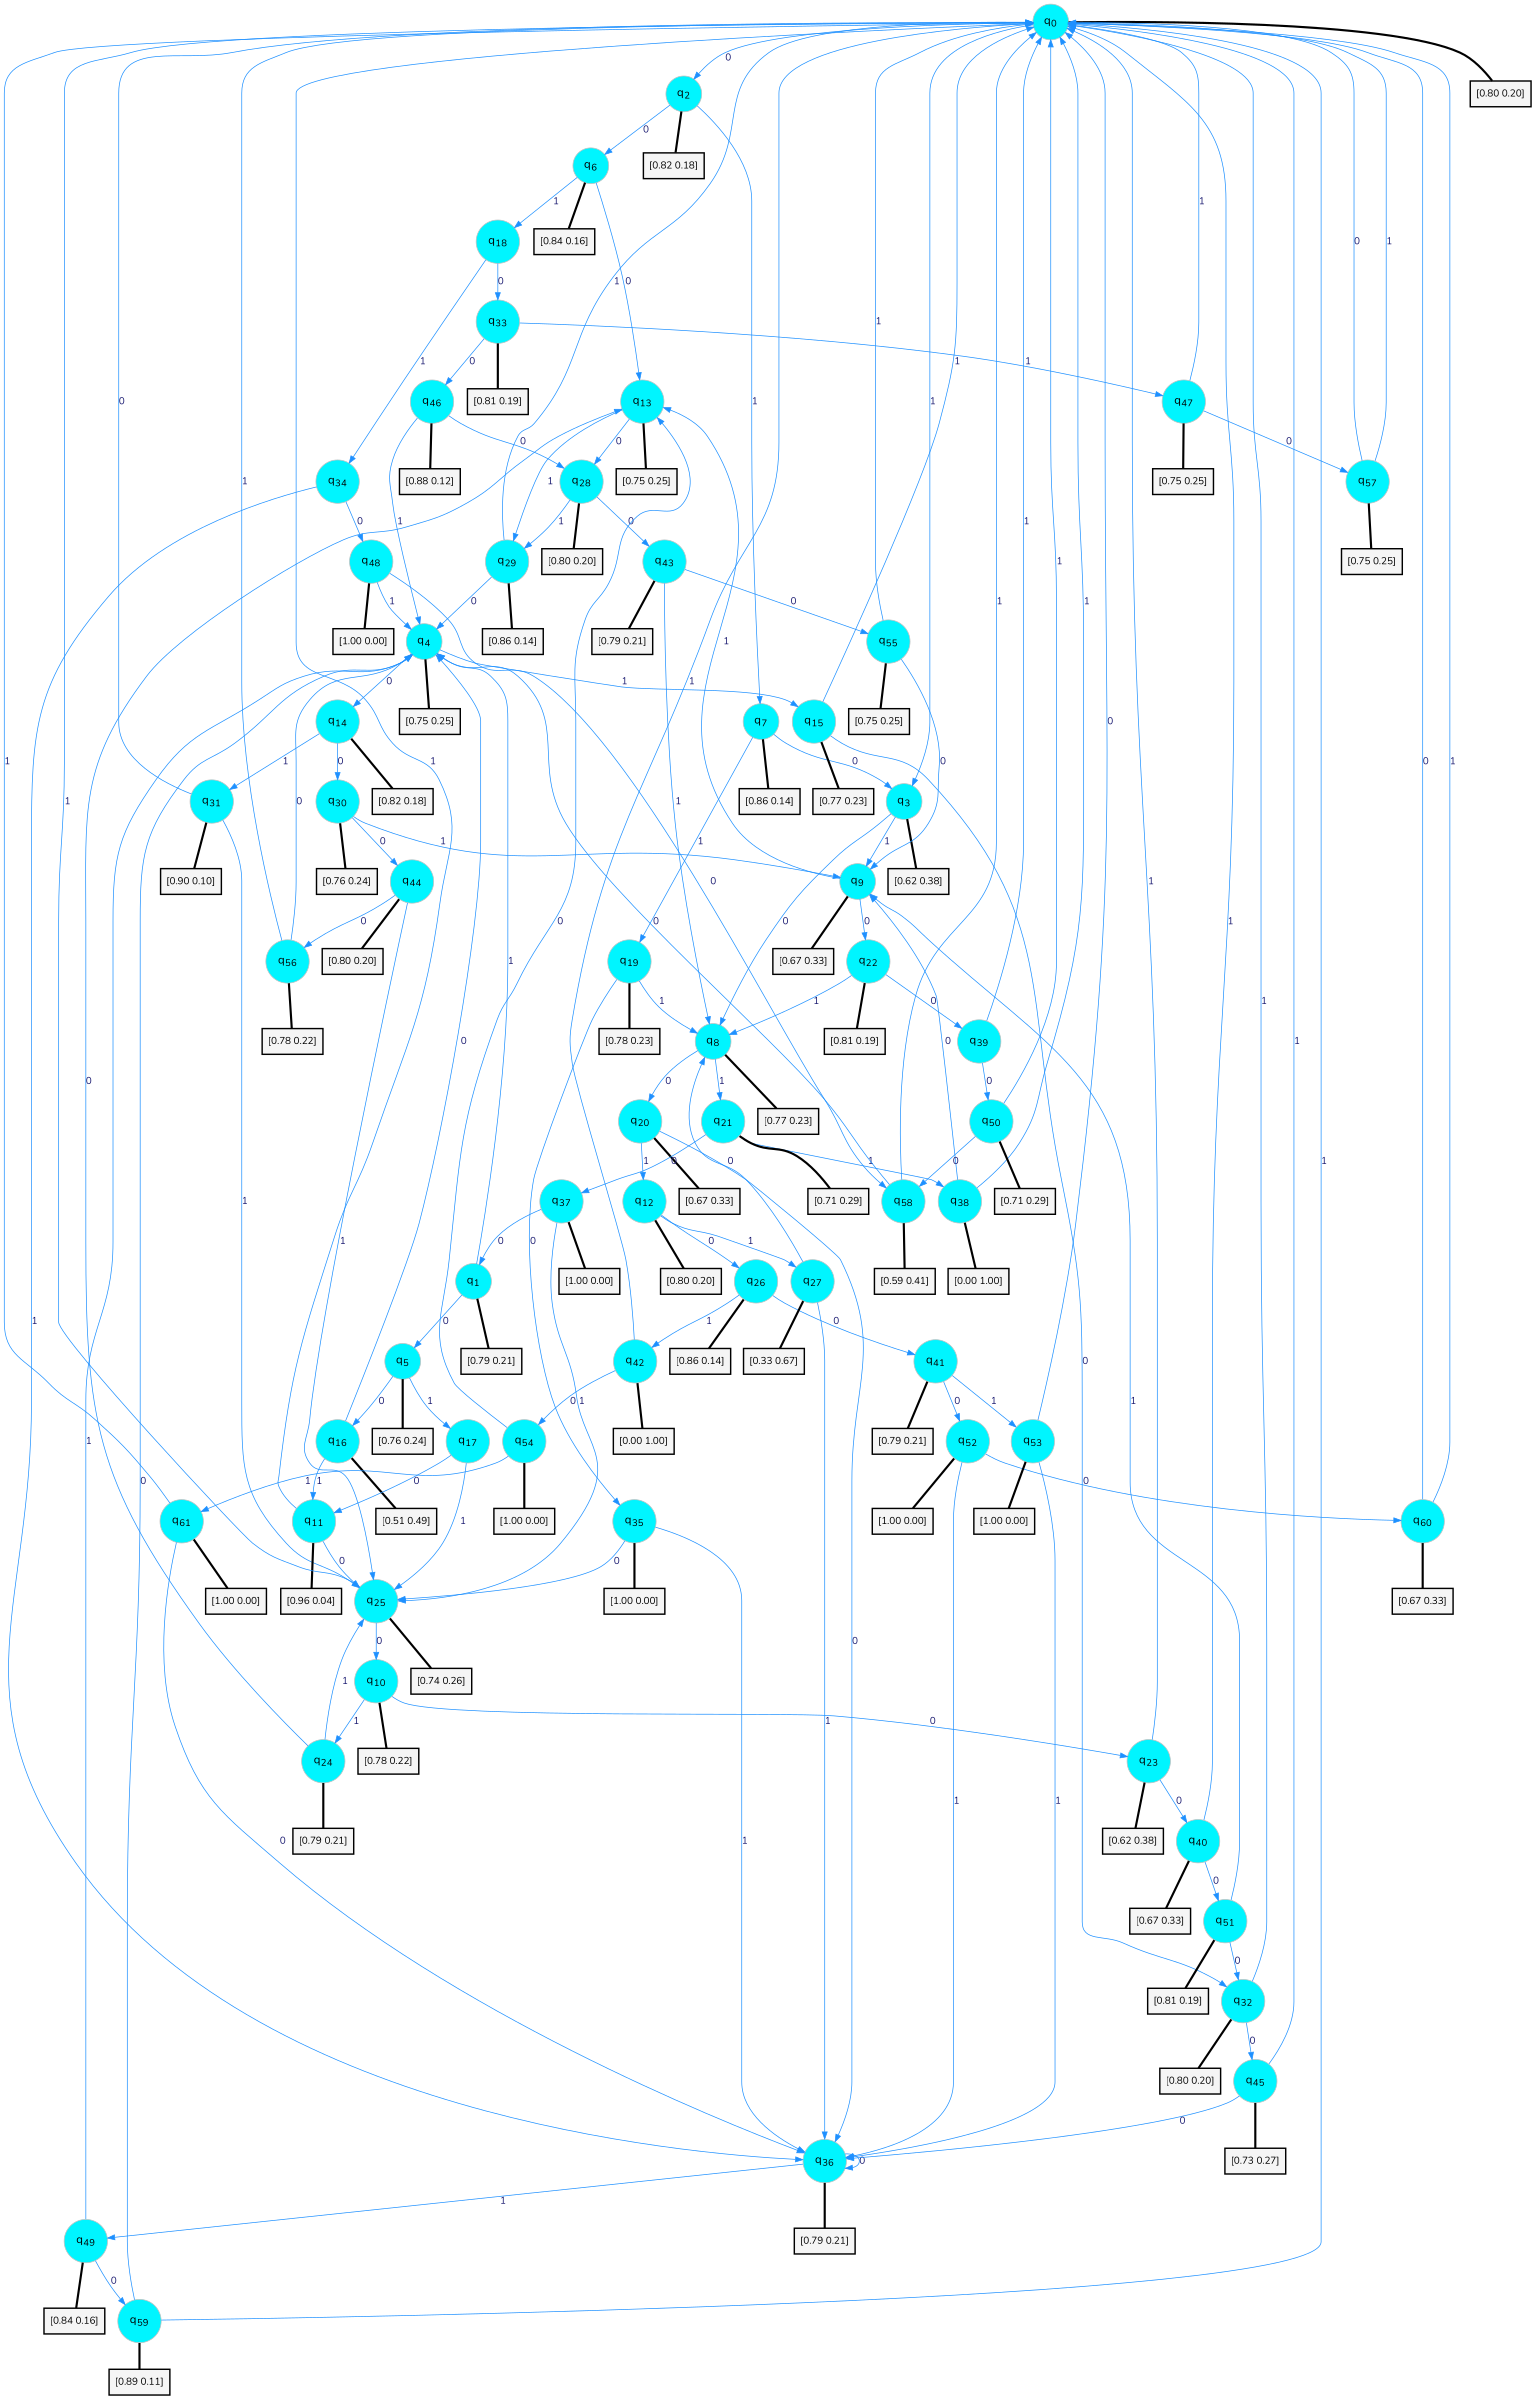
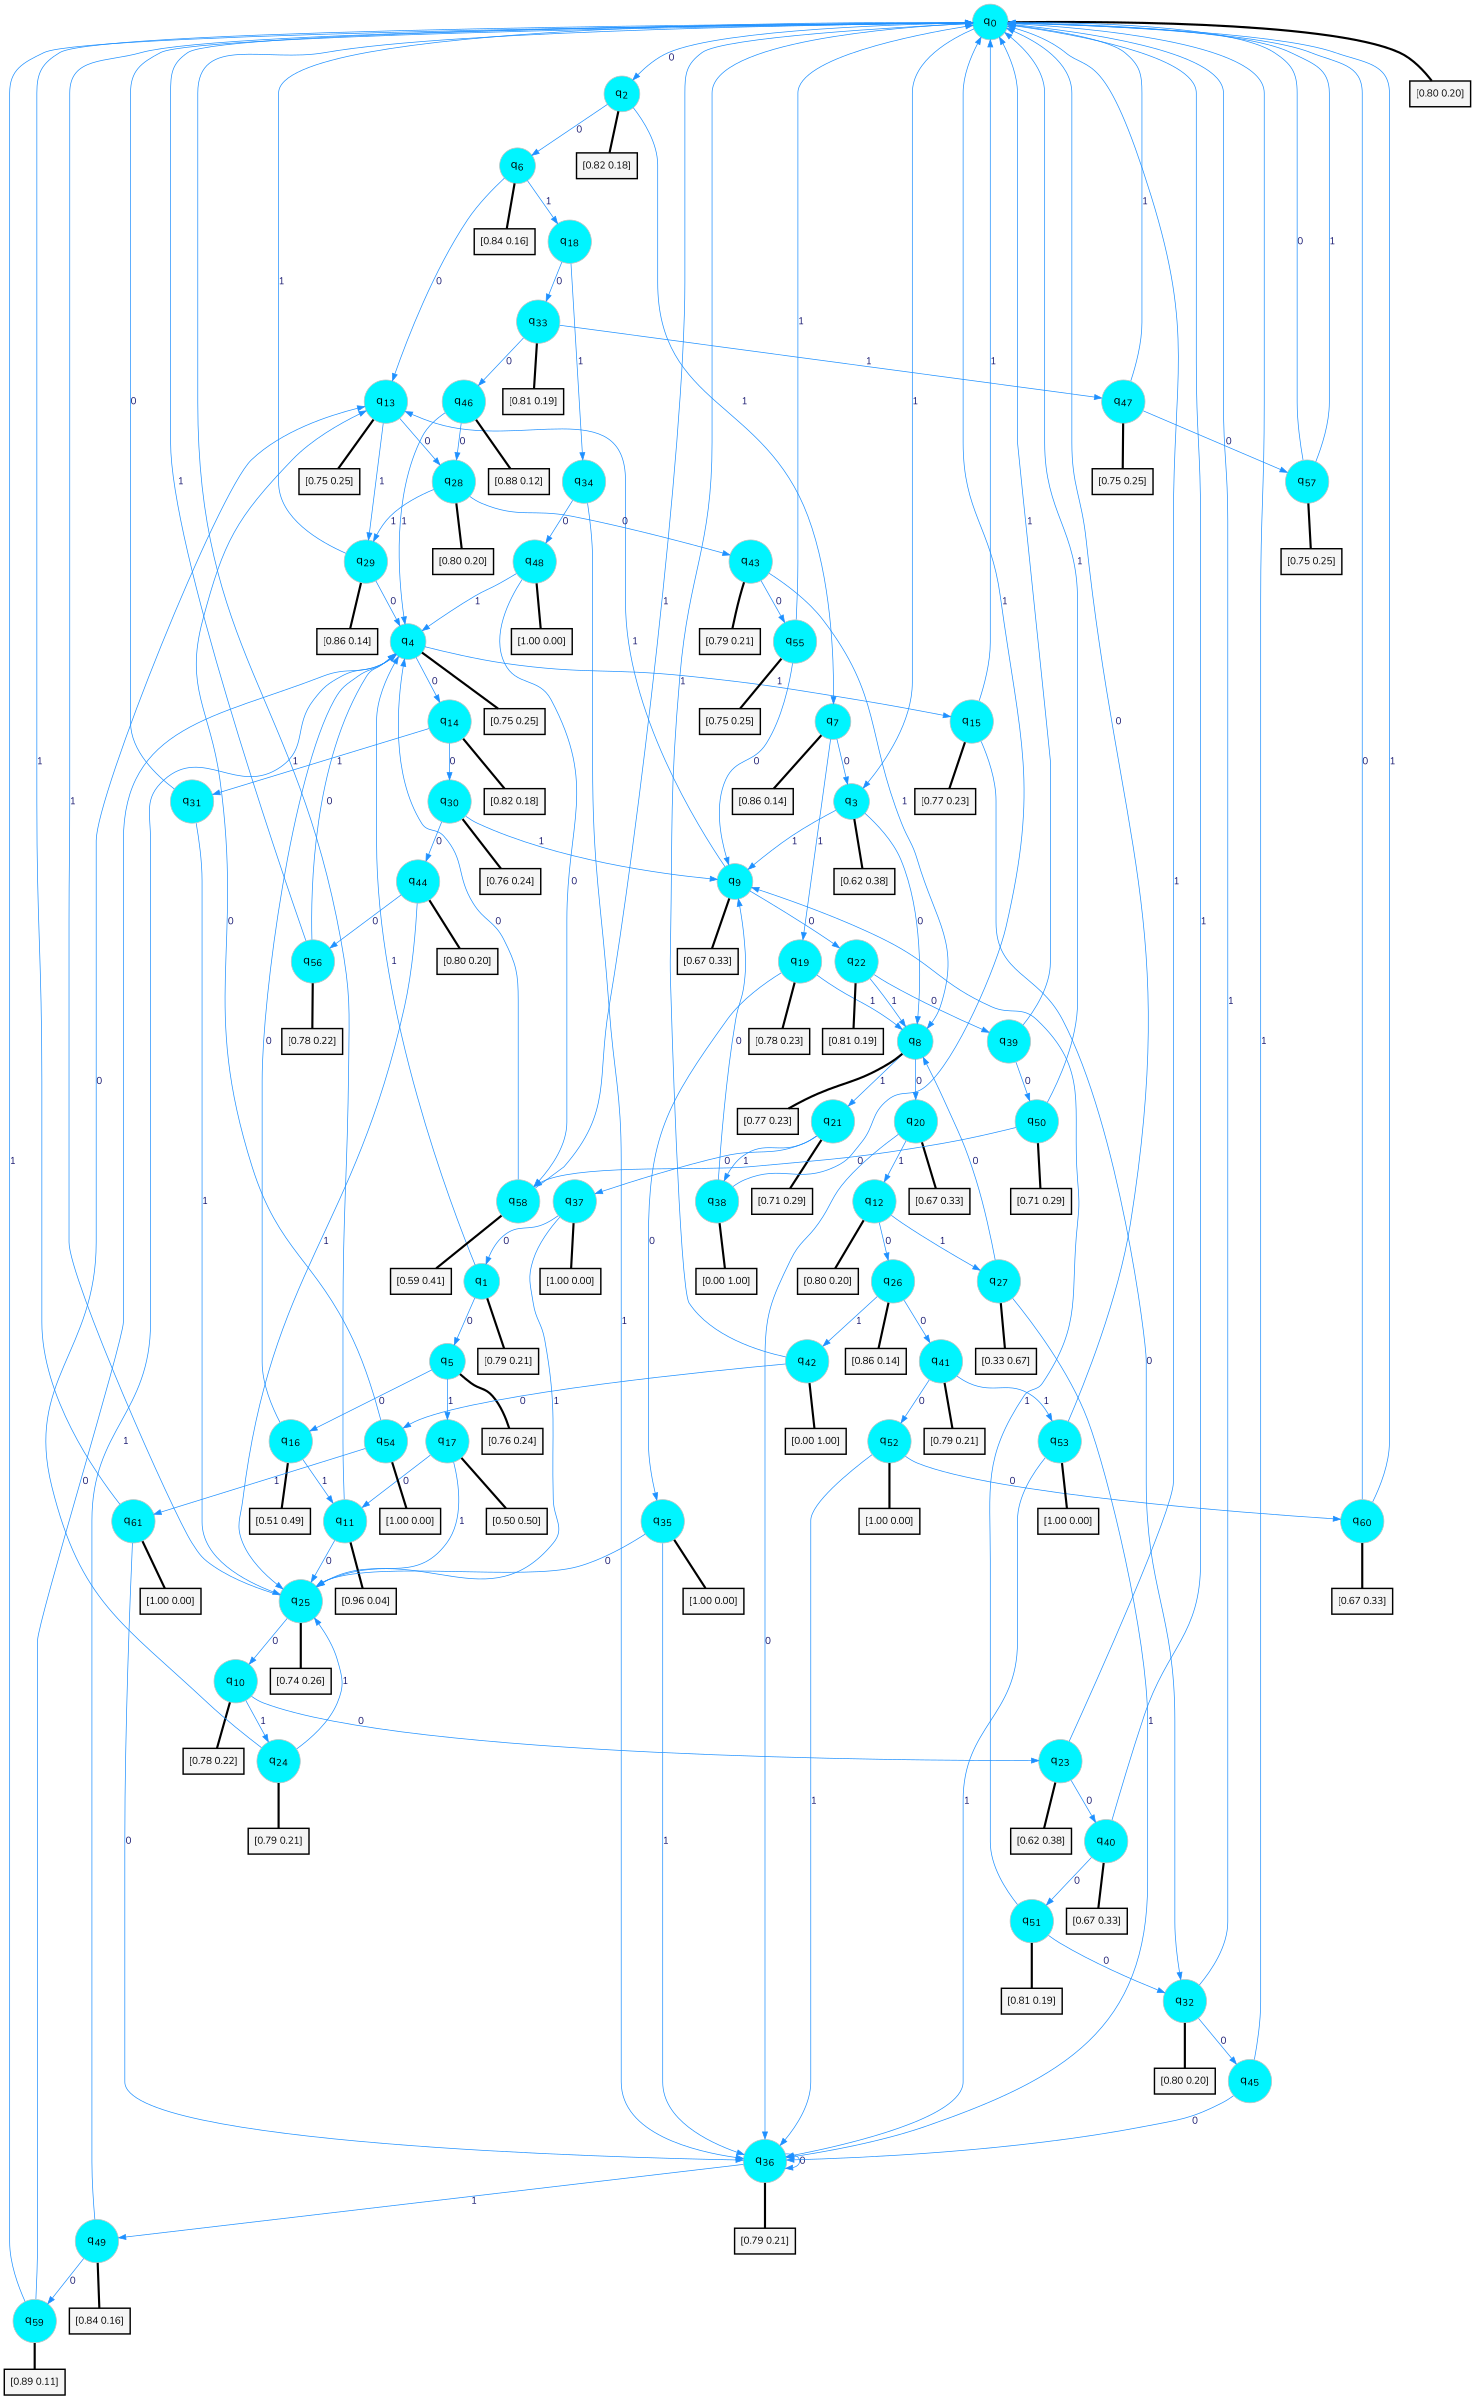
(191, 882) -> none
none -> (517, 1521)
(1255, 2161) -> none
